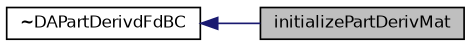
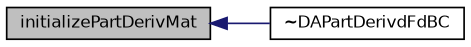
(239, 23) -> (249, 23)
